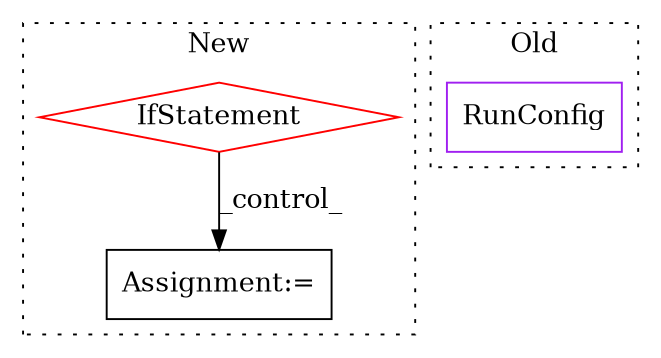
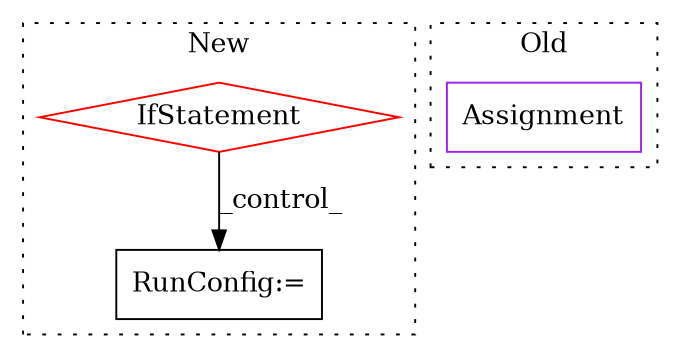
(534, 117) -> (544, 117)
(219, 284) -> (219, 284)
